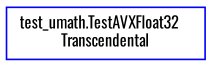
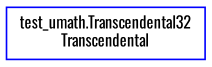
(106, 33) -> (106, 33)
